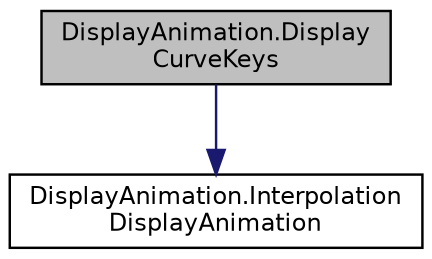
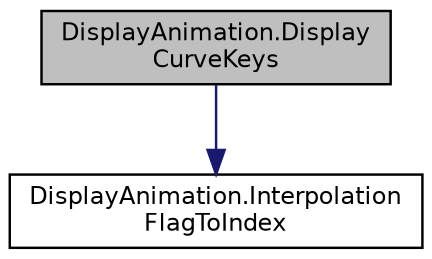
(216, 211) -> (216, 211)
